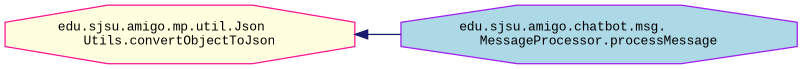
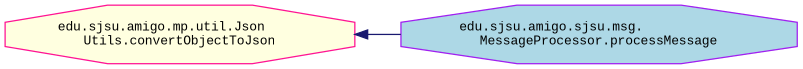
(599, 34) -> (599, 34)
